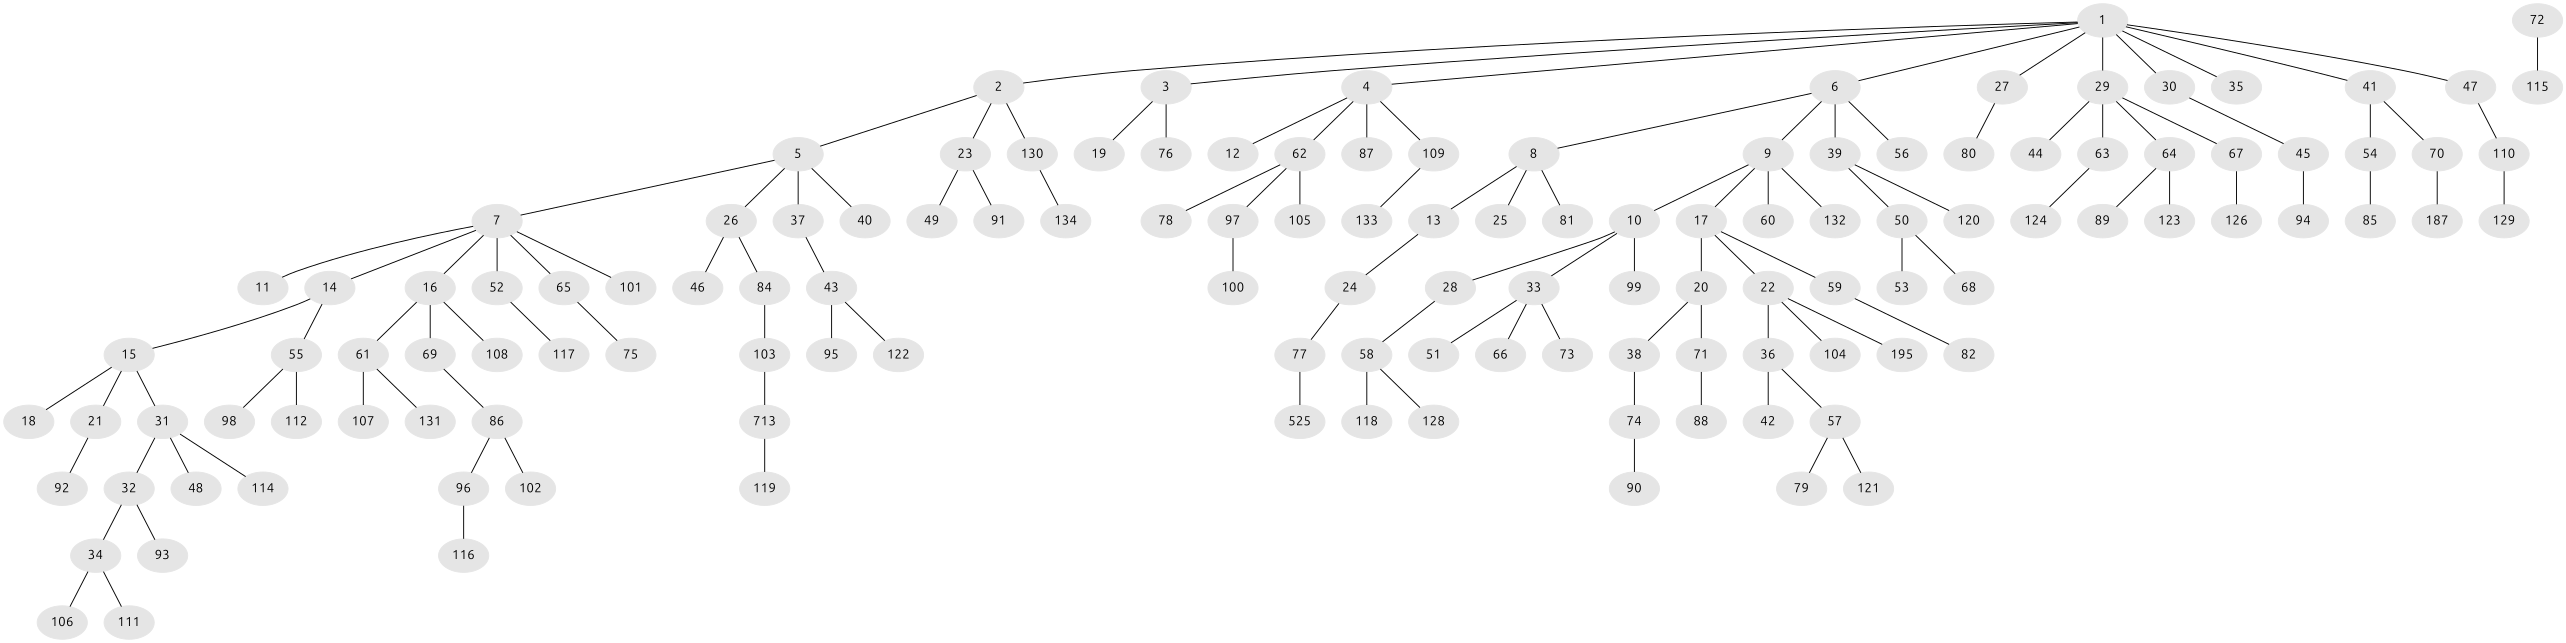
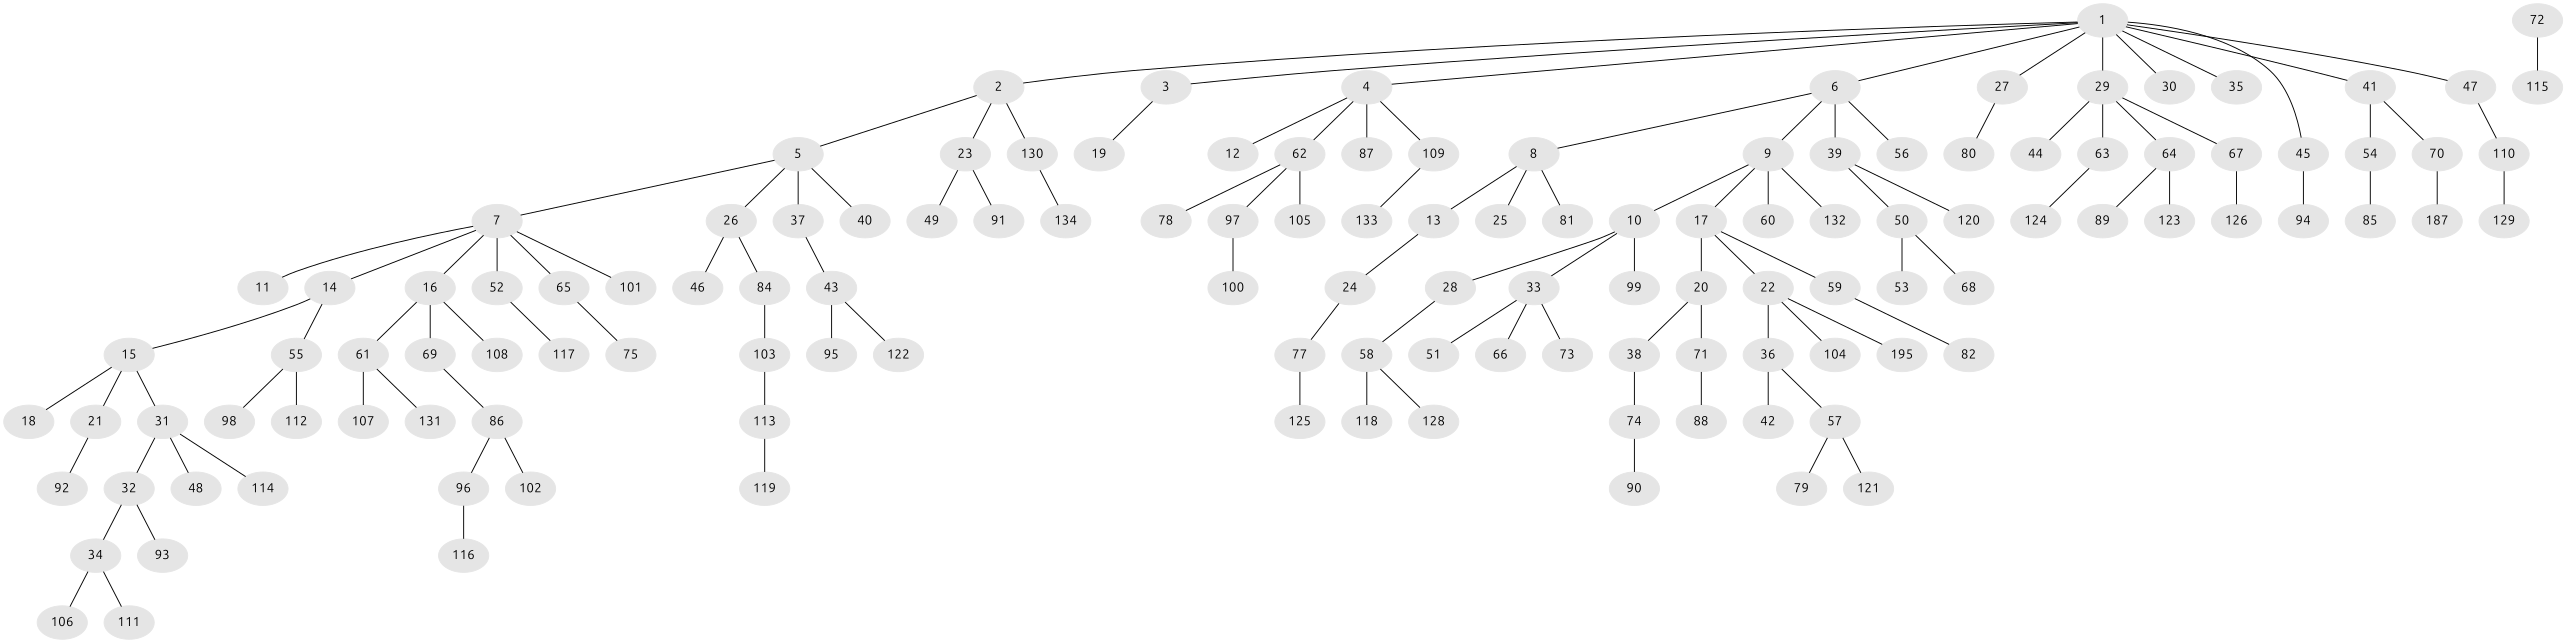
(2236, 121) -> (2266, 68)
(1166, 154) -> none
(765, 422) -> (765, 422)
(1300, 422) -> (1300, 422)
